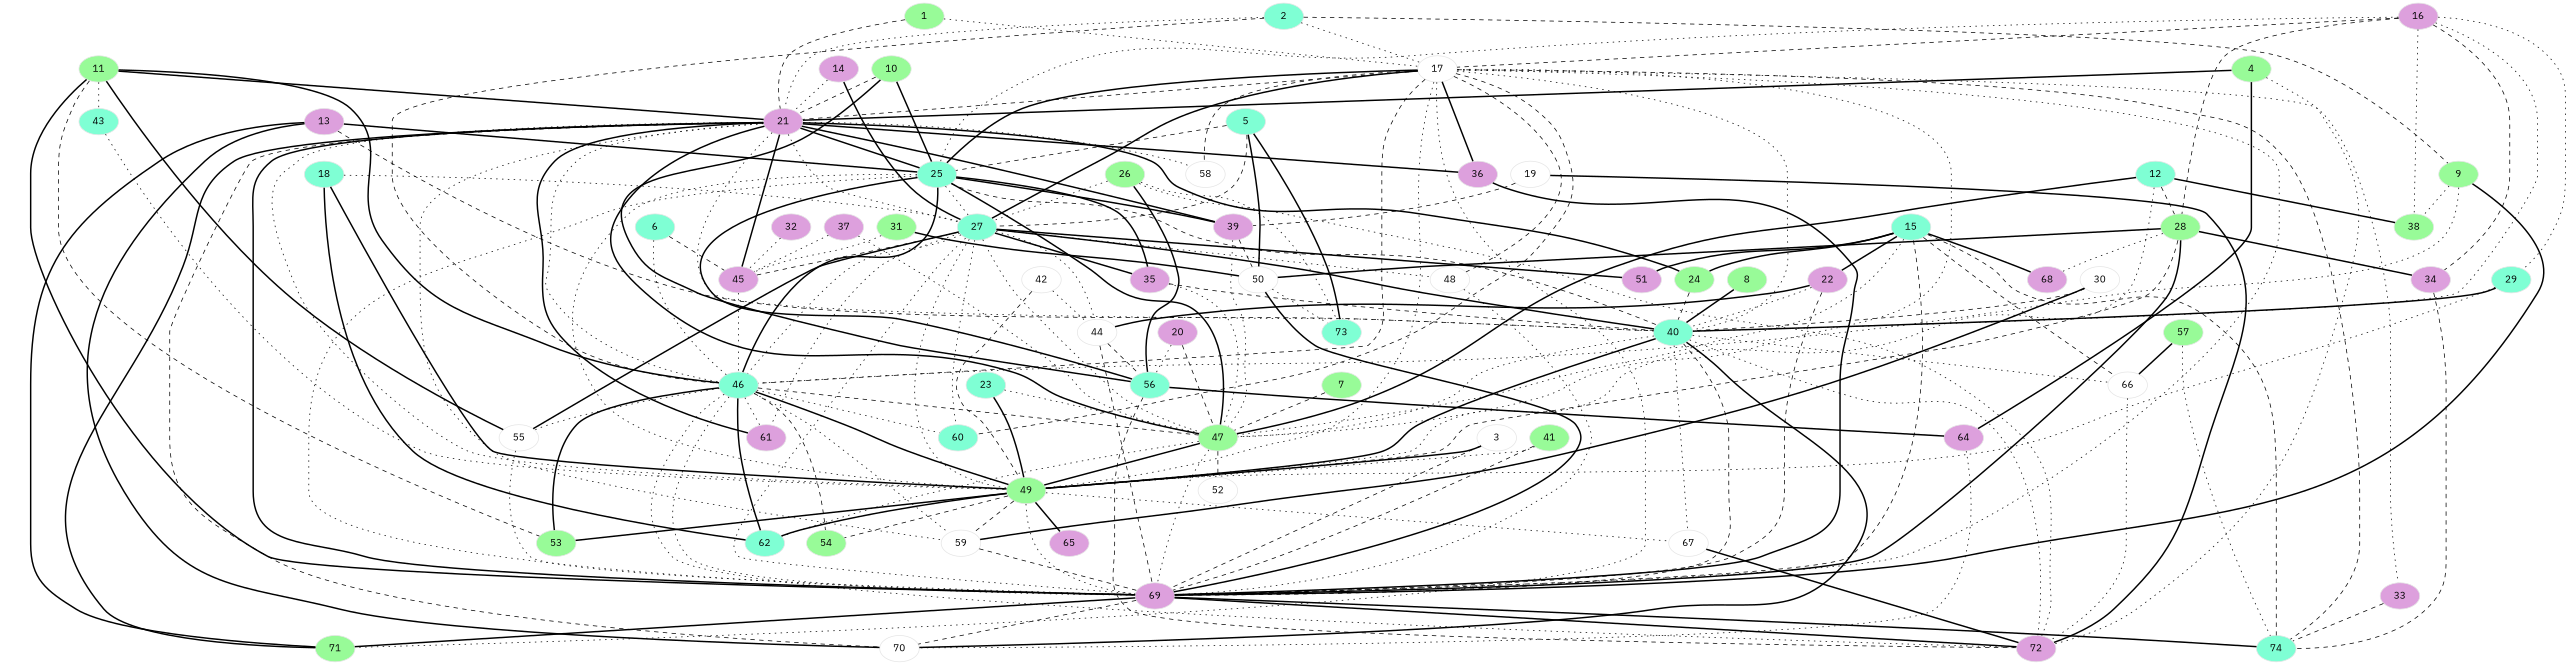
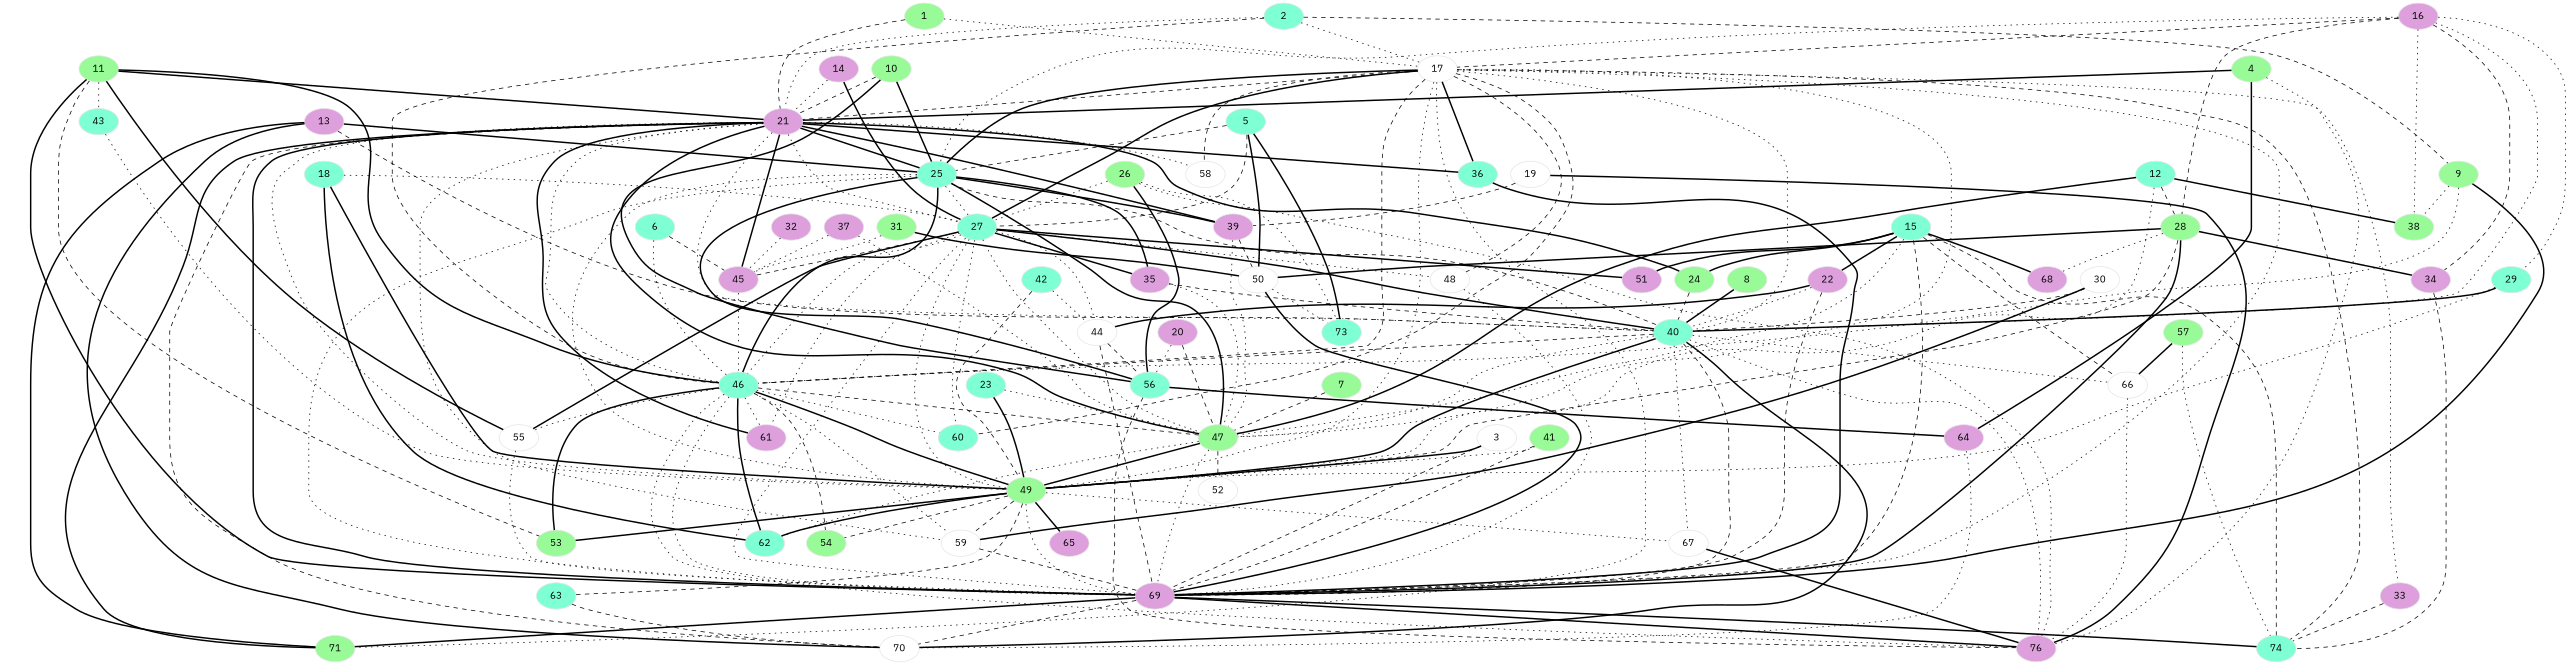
(1478, 174) -> (1478, 174)
(1041, 280) -> (1041, 280)
none -> (1430, 346)
none -> (556, 596)
(2036, 649) -> (2036, 649)
